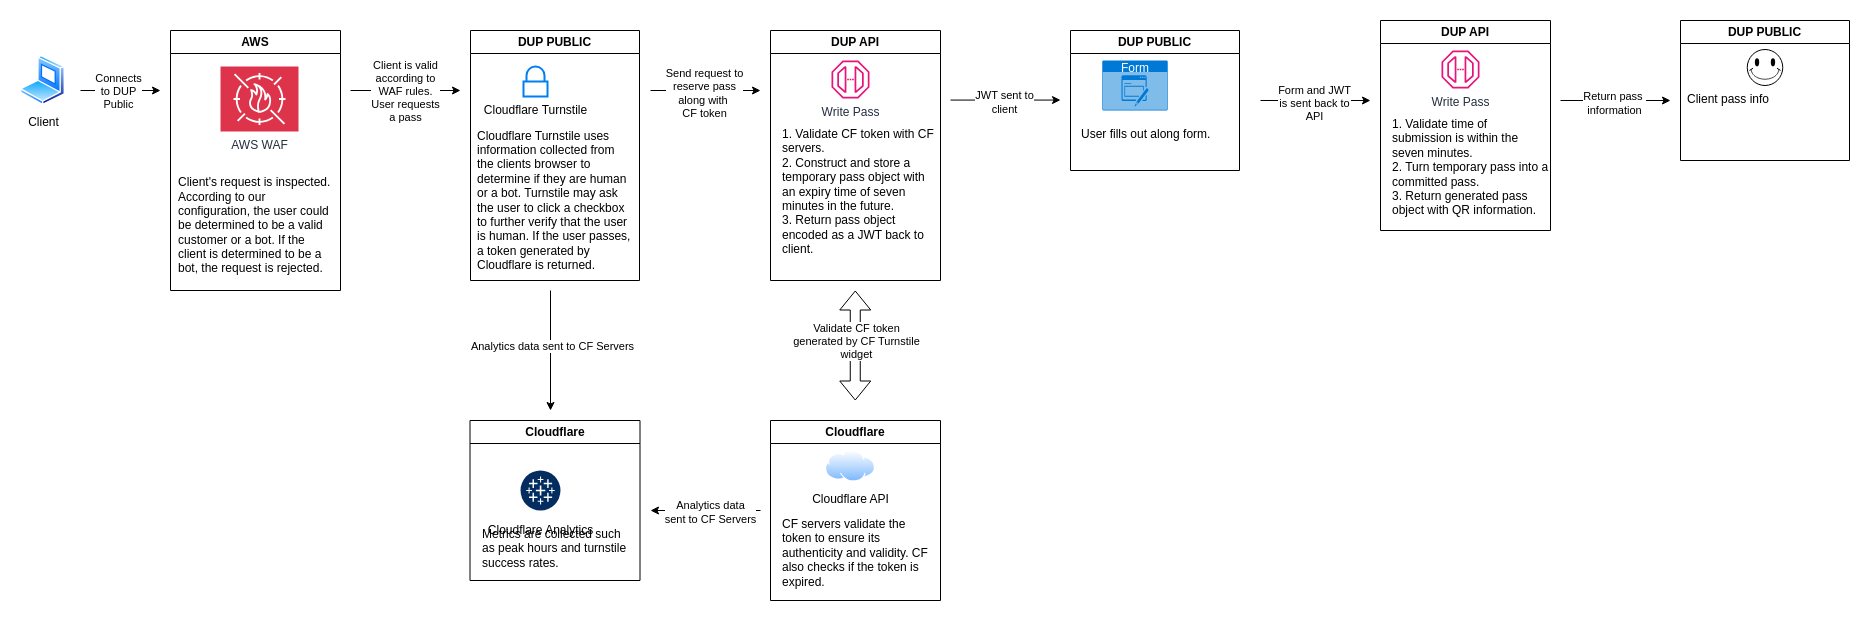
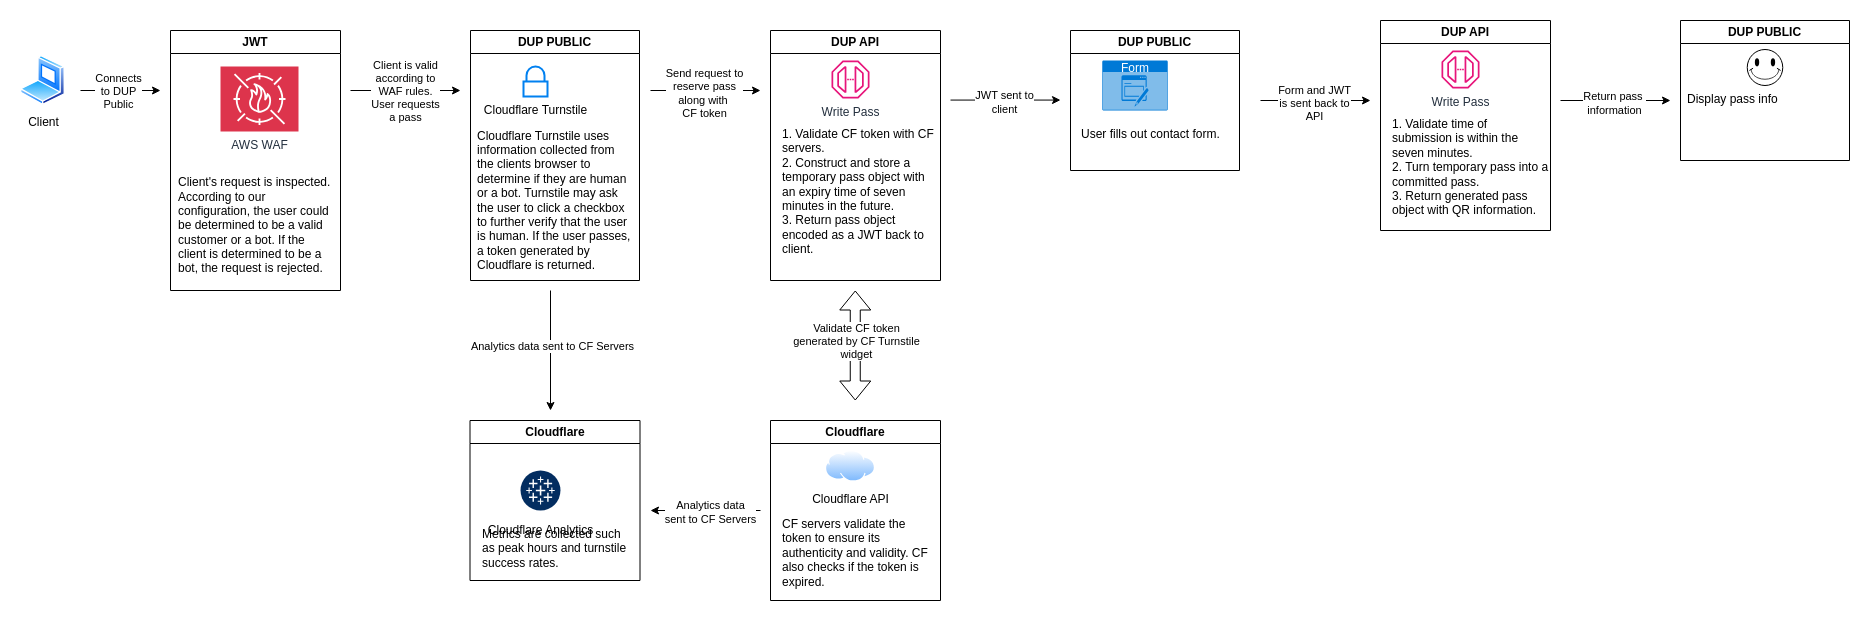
(256, 43) -> (256, 43)
(1733, 100) -> (1737, 100)
(1155, 135) -> (1161, 142)
